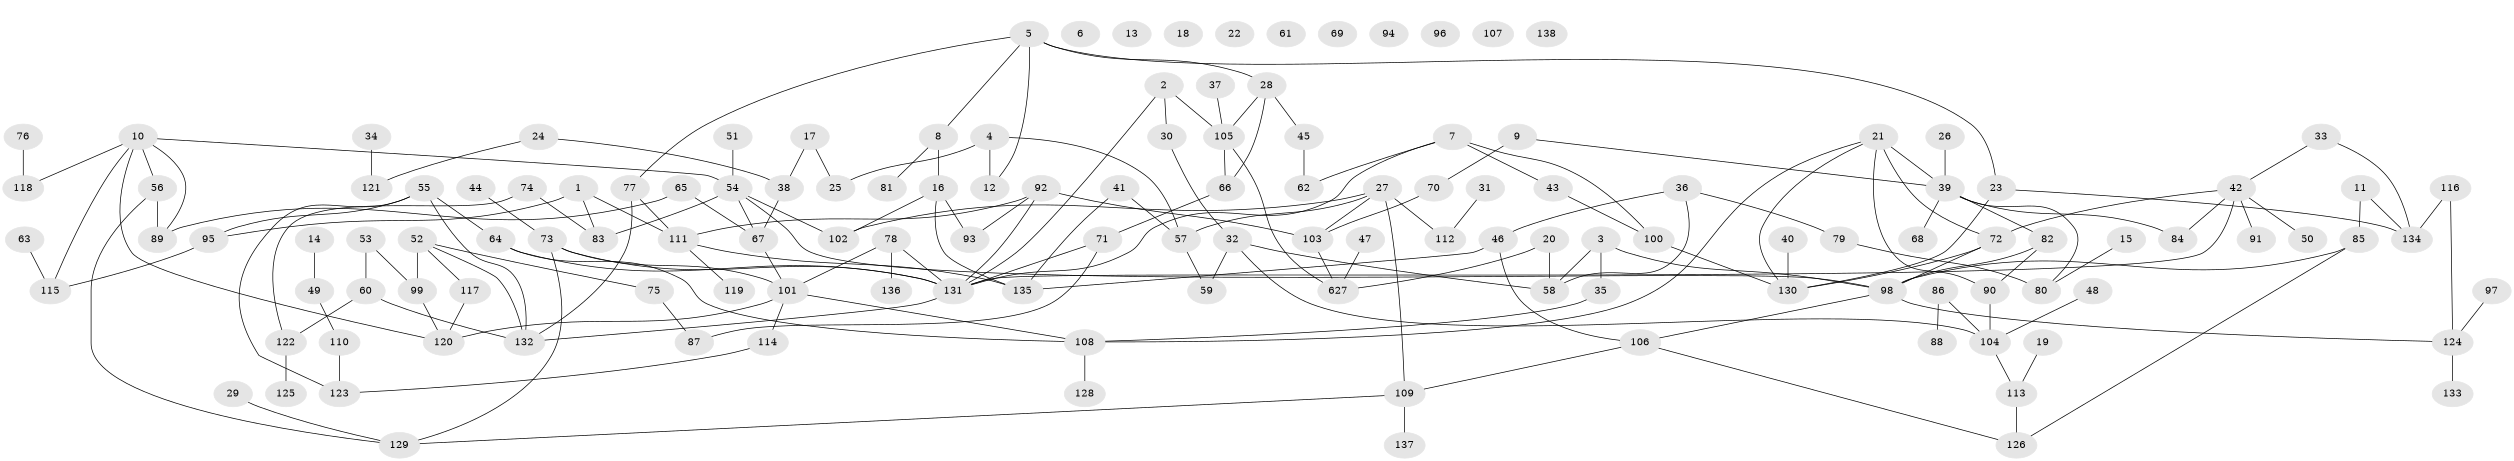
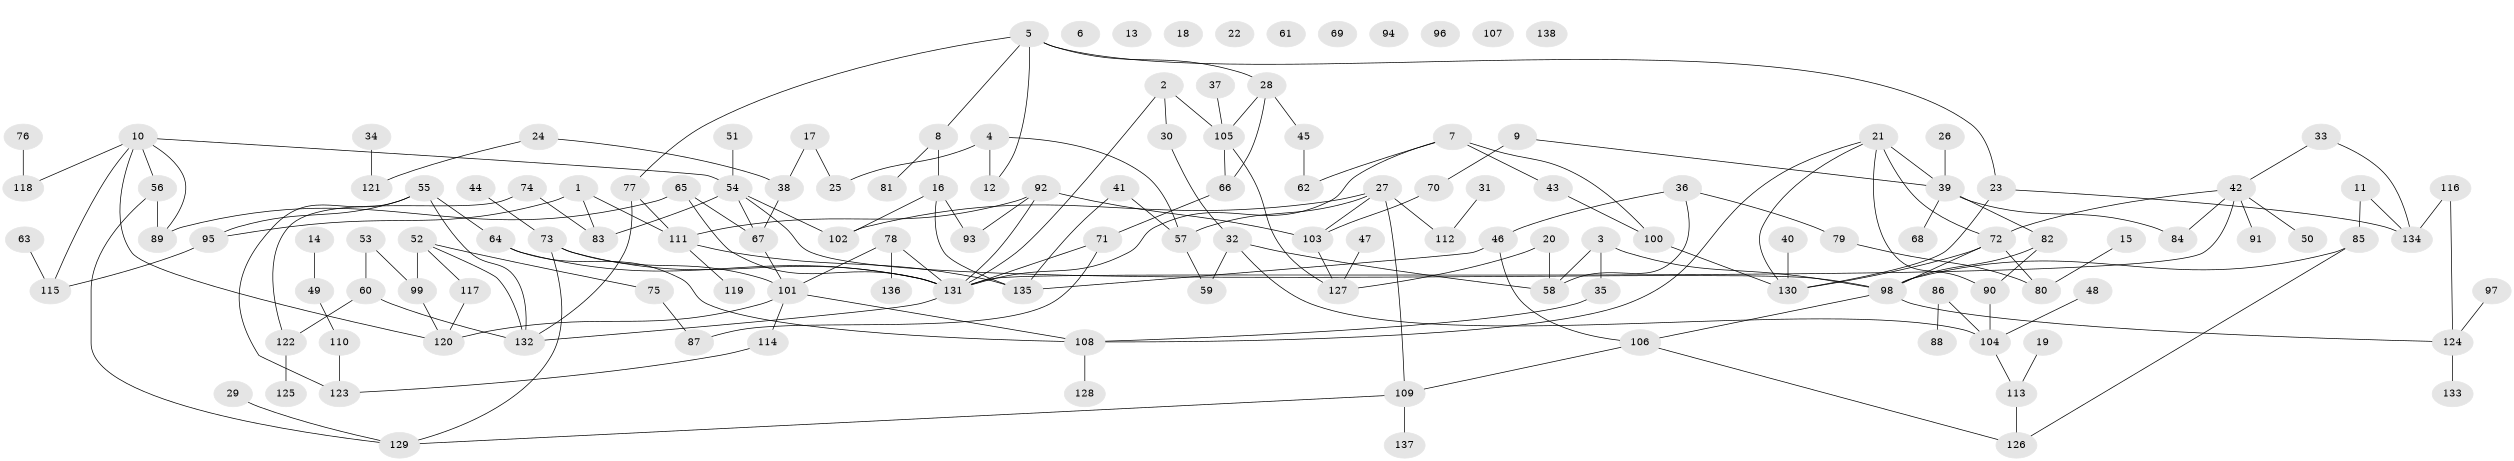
(2051, 209) -> (2019, 265)
none -> (799, 273)
(1338, 291) -> (1338, 291)
